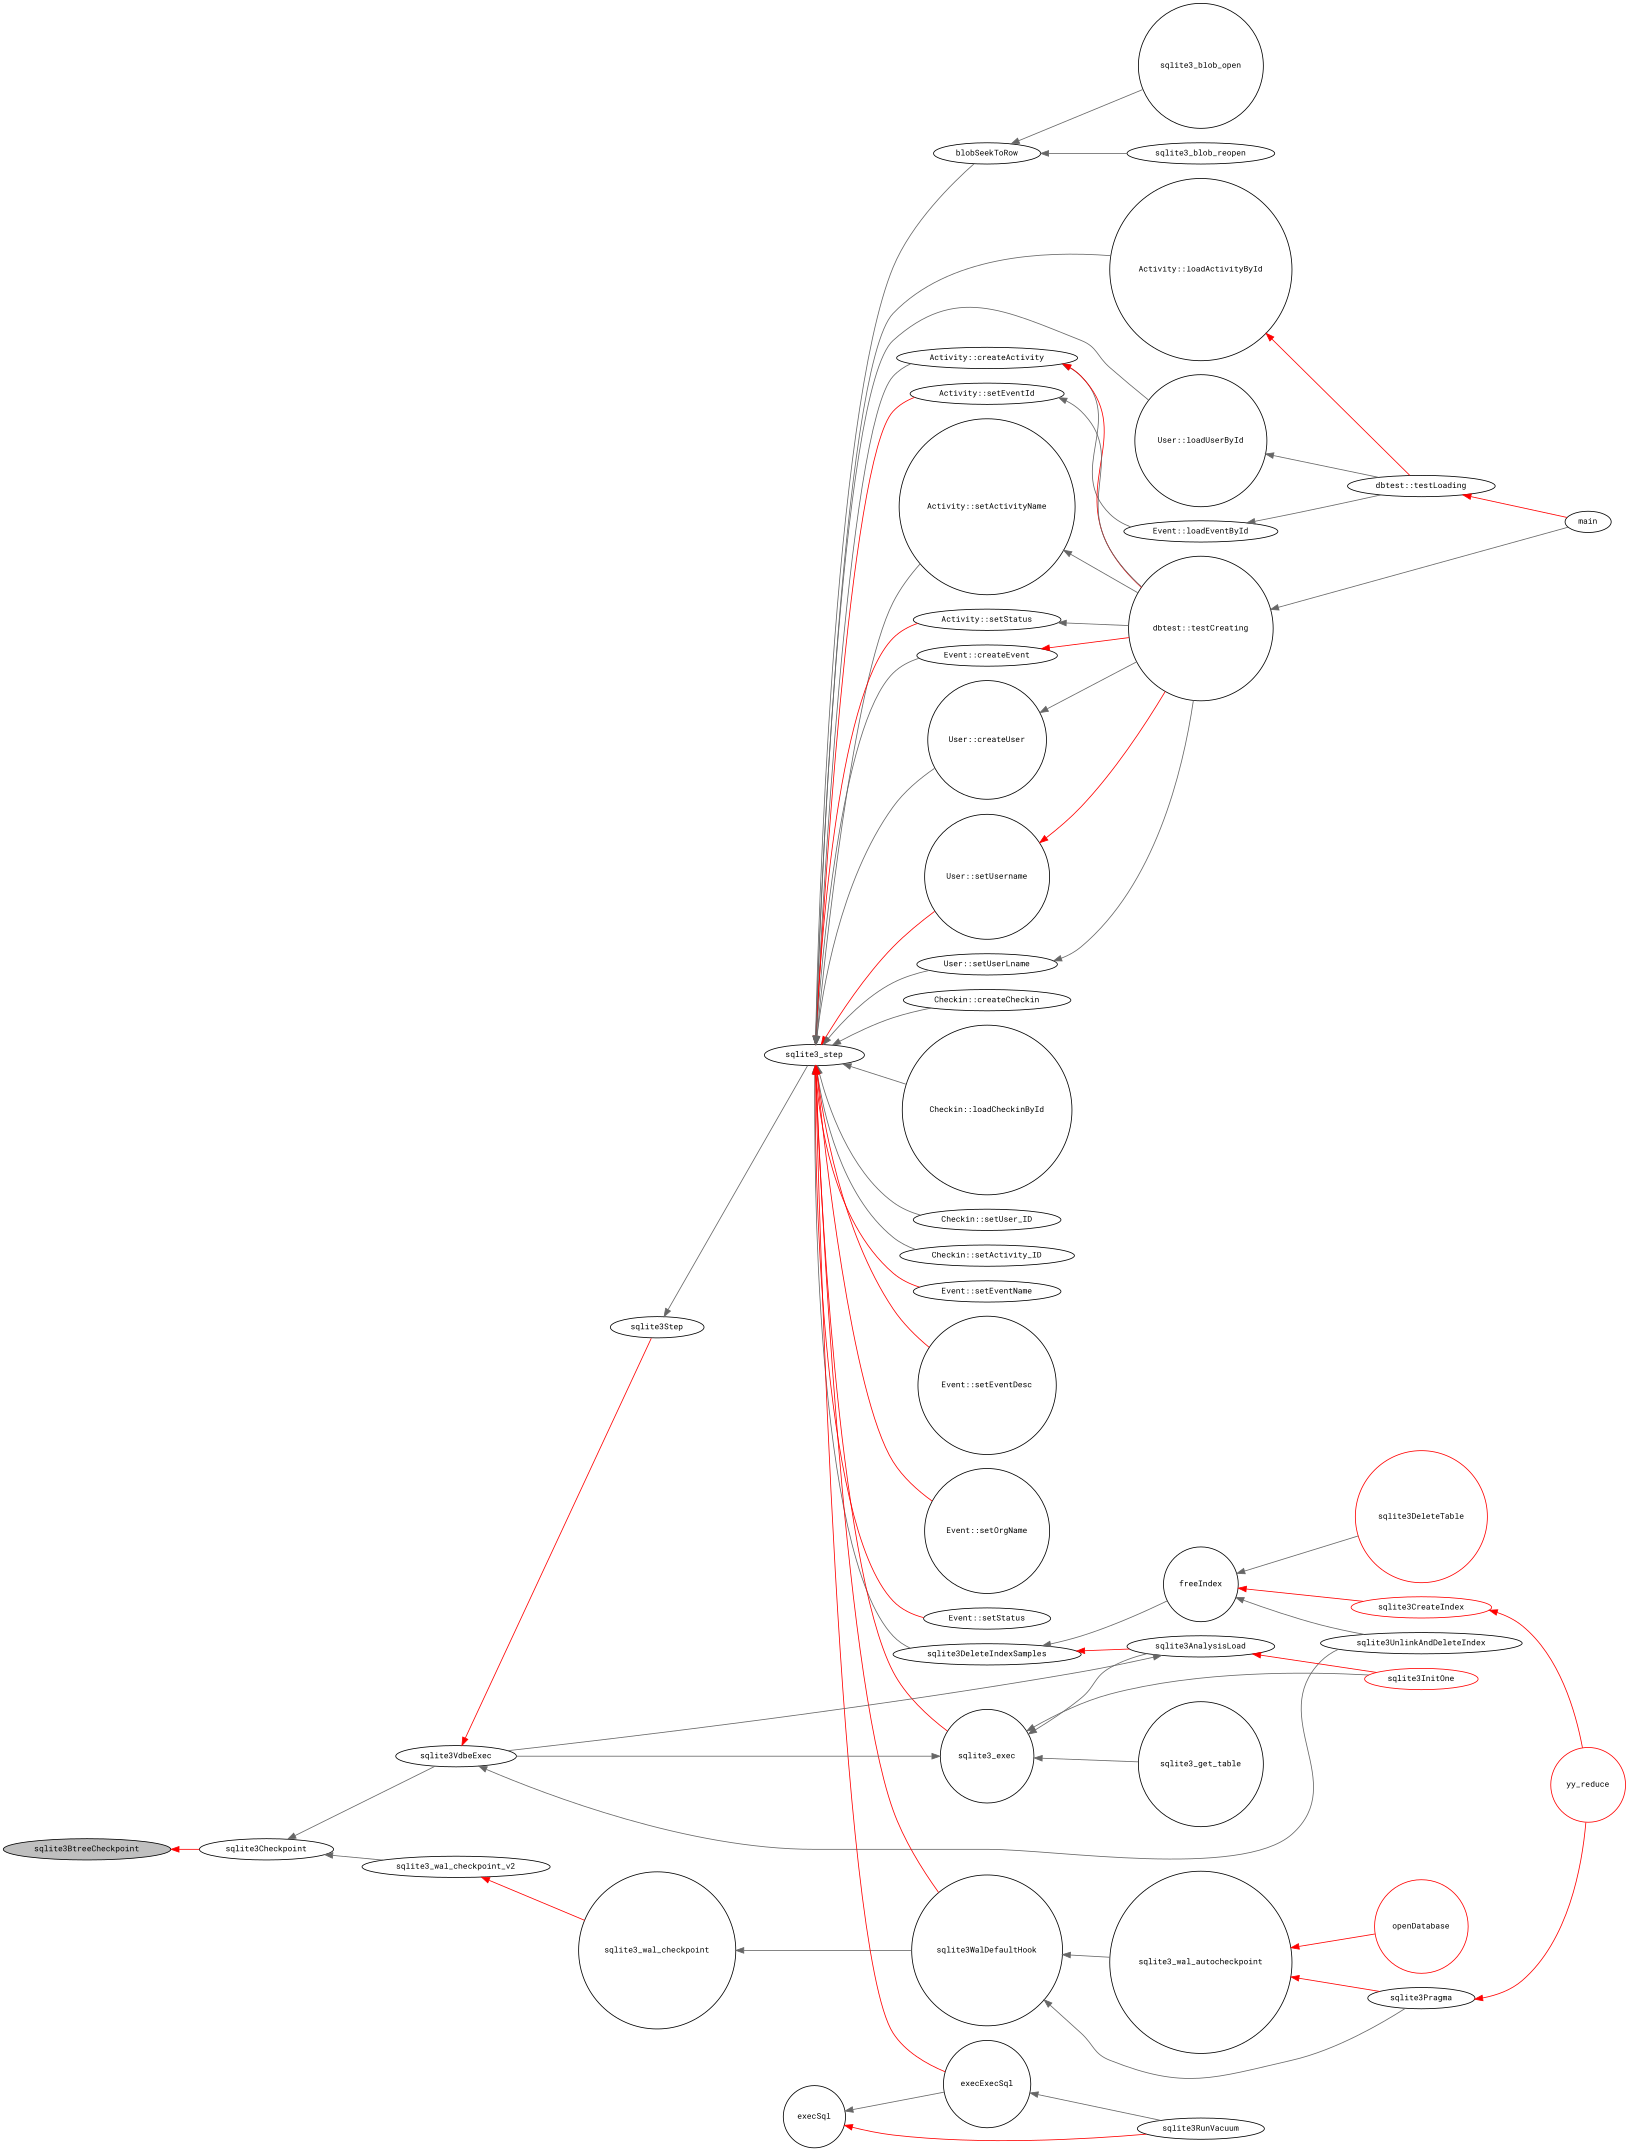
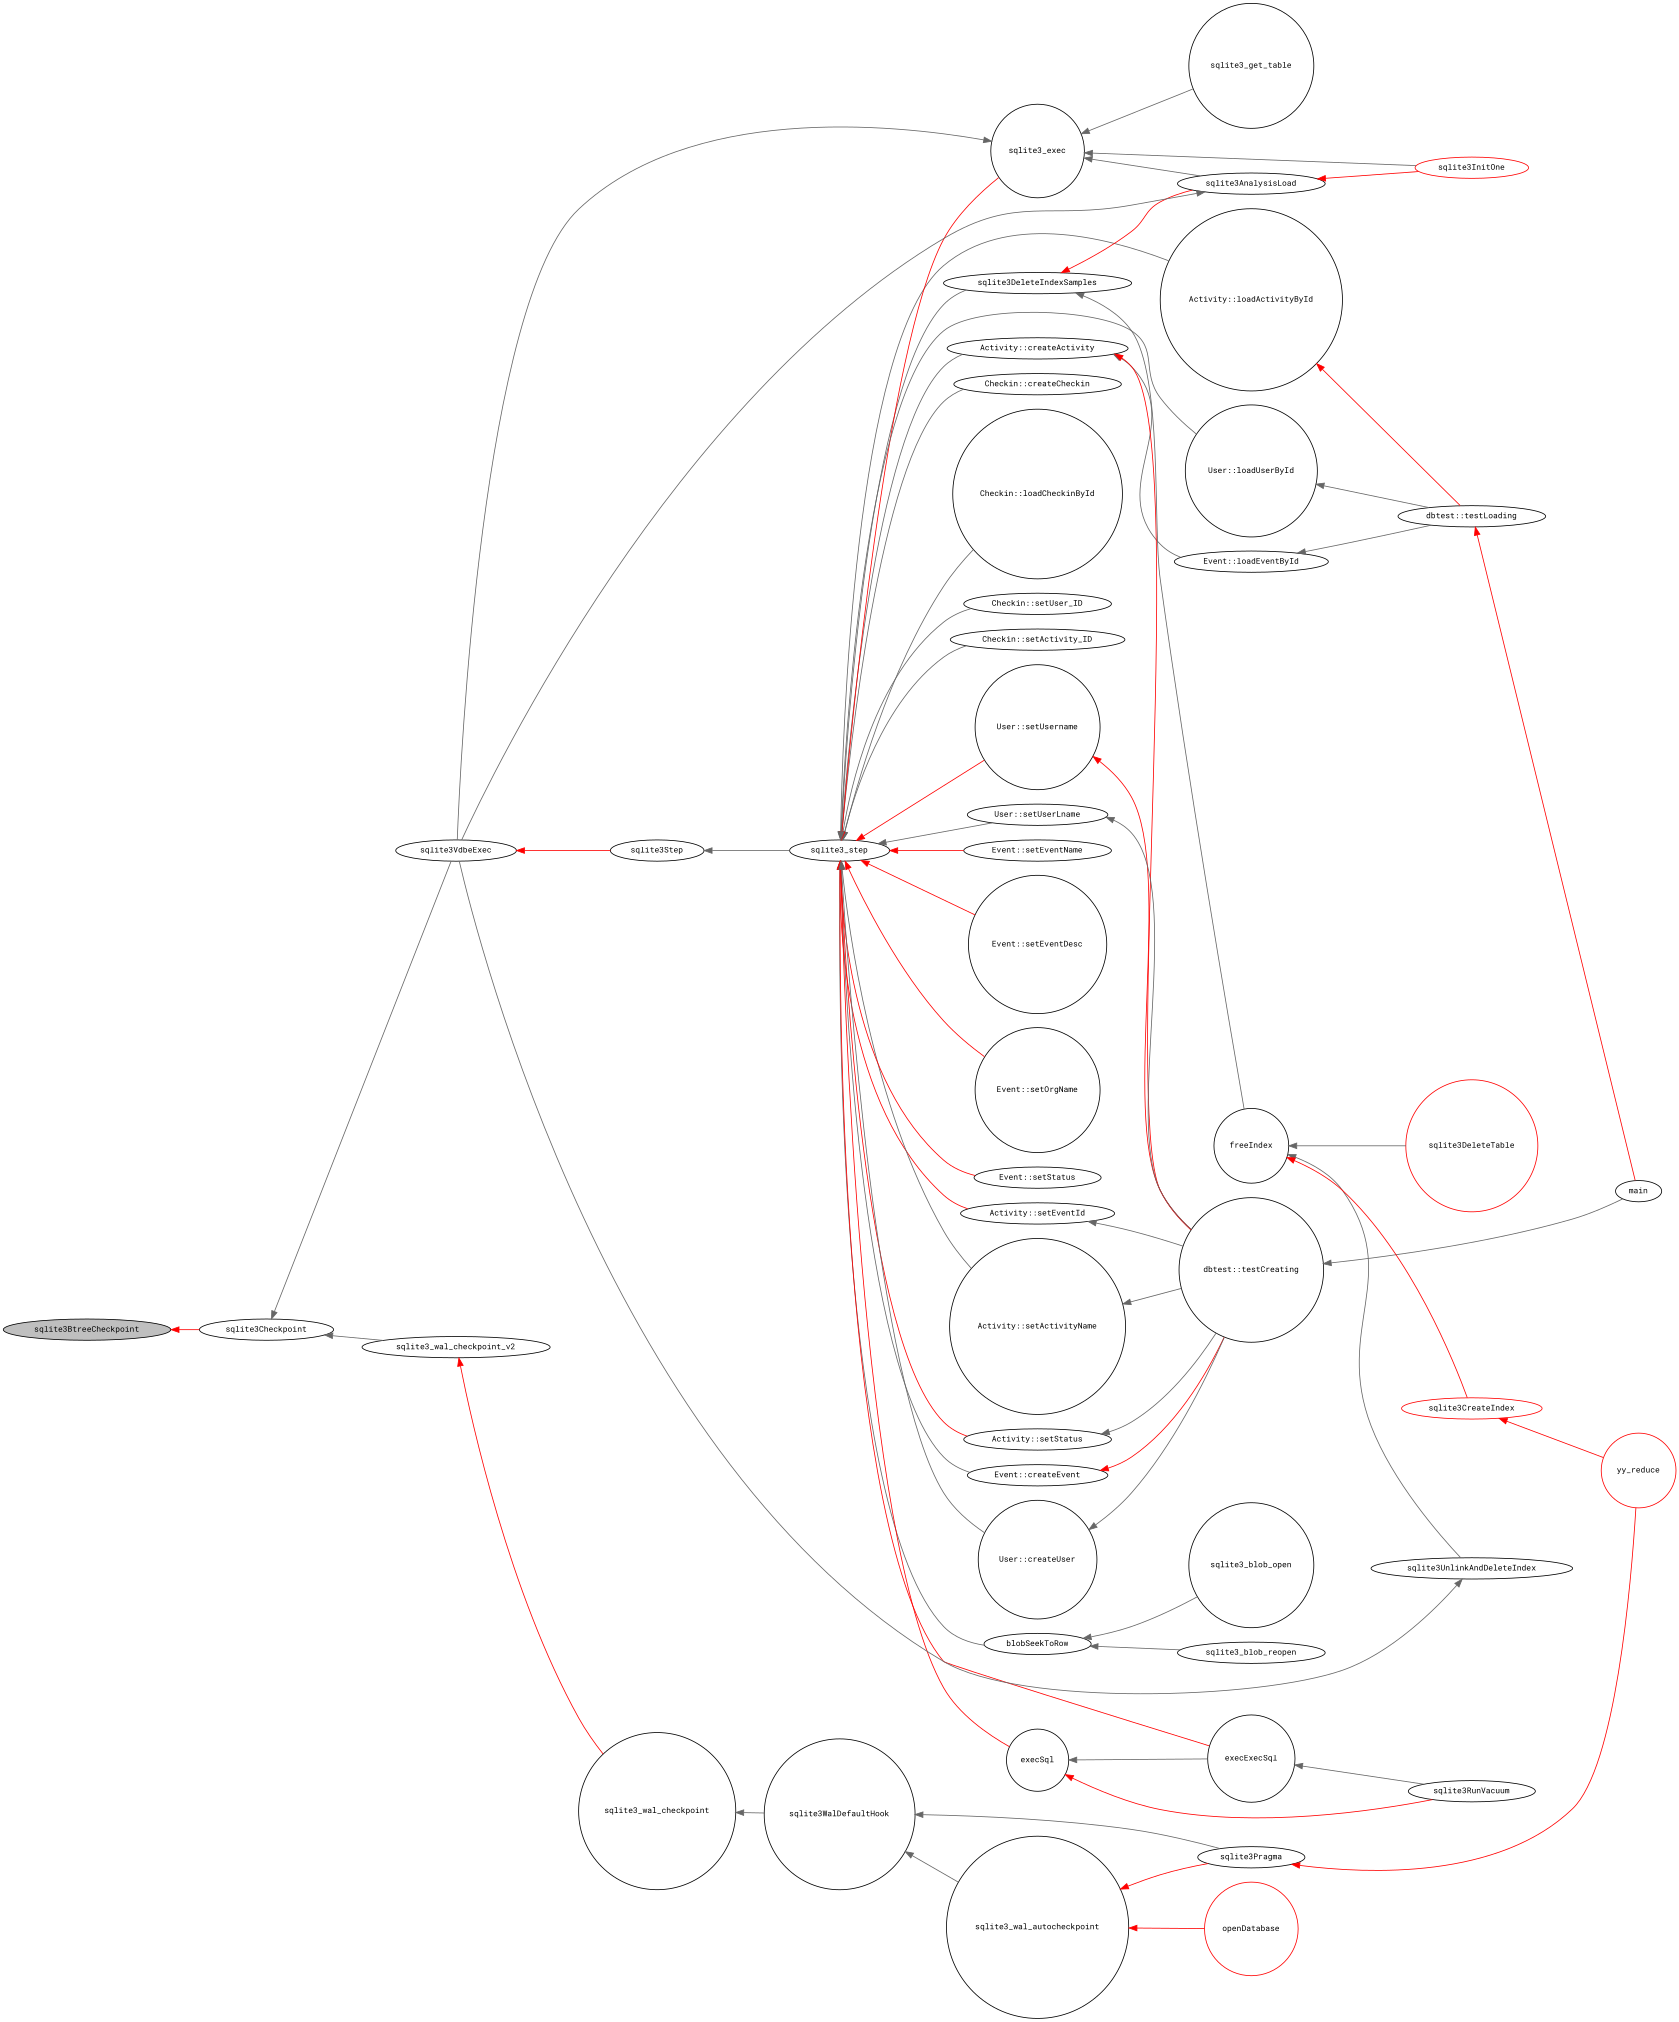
(849, 1553) -> (868, 1328)
(989, 1849) -> (789, 1530)
